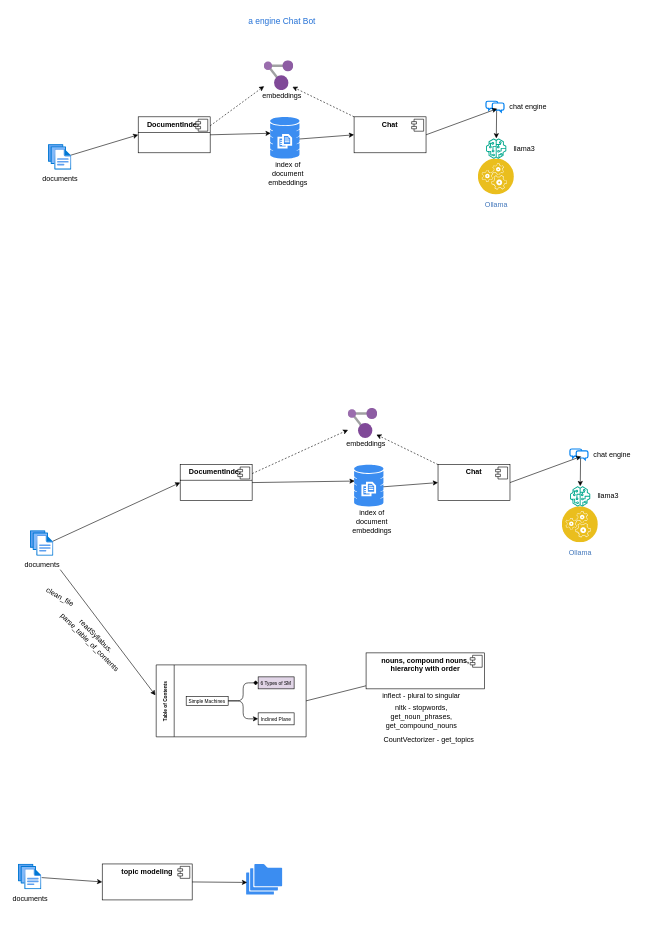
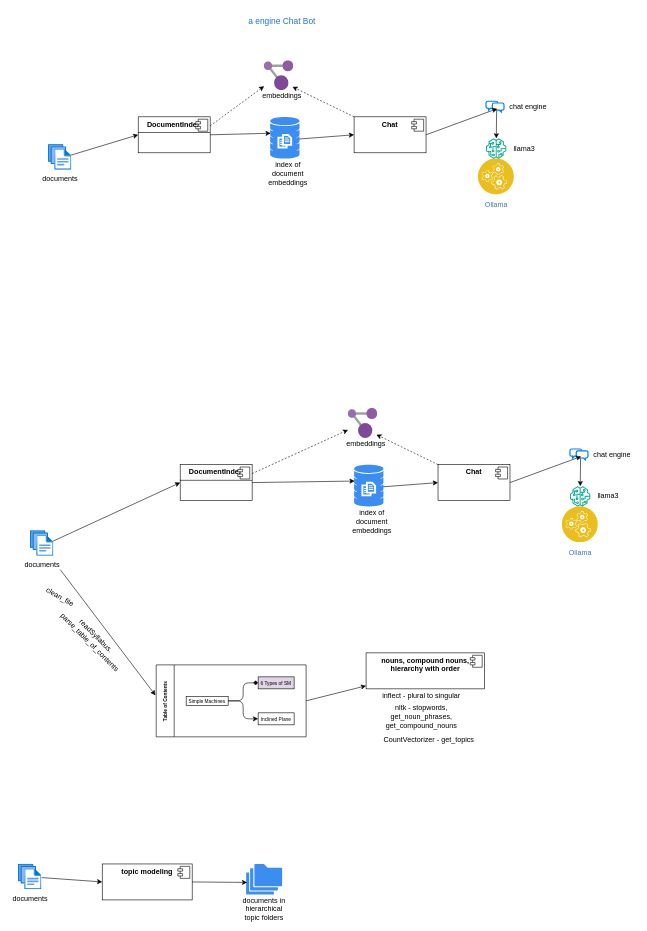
(363, 687) -> (361, 687)
none -> (264, 909)
